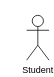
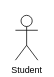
(38, 38) -> (27, 38)
